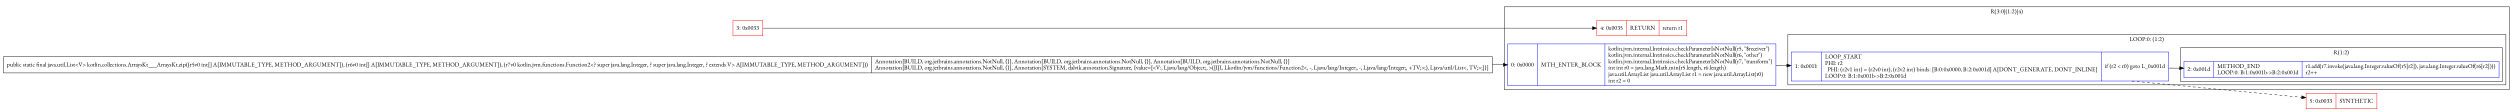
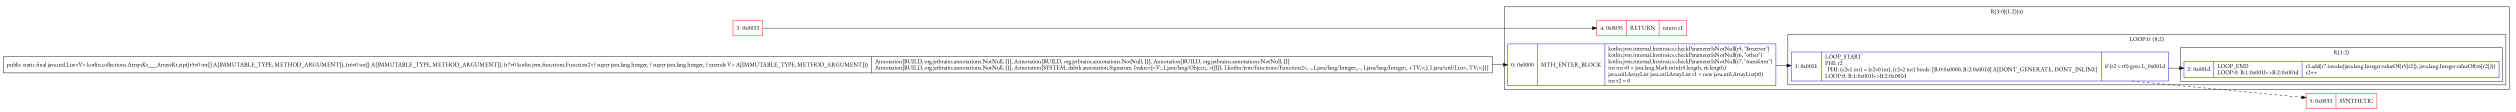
(2147, 39) -> (2147, 39)
(2239, 66) -> (2233, 66)
